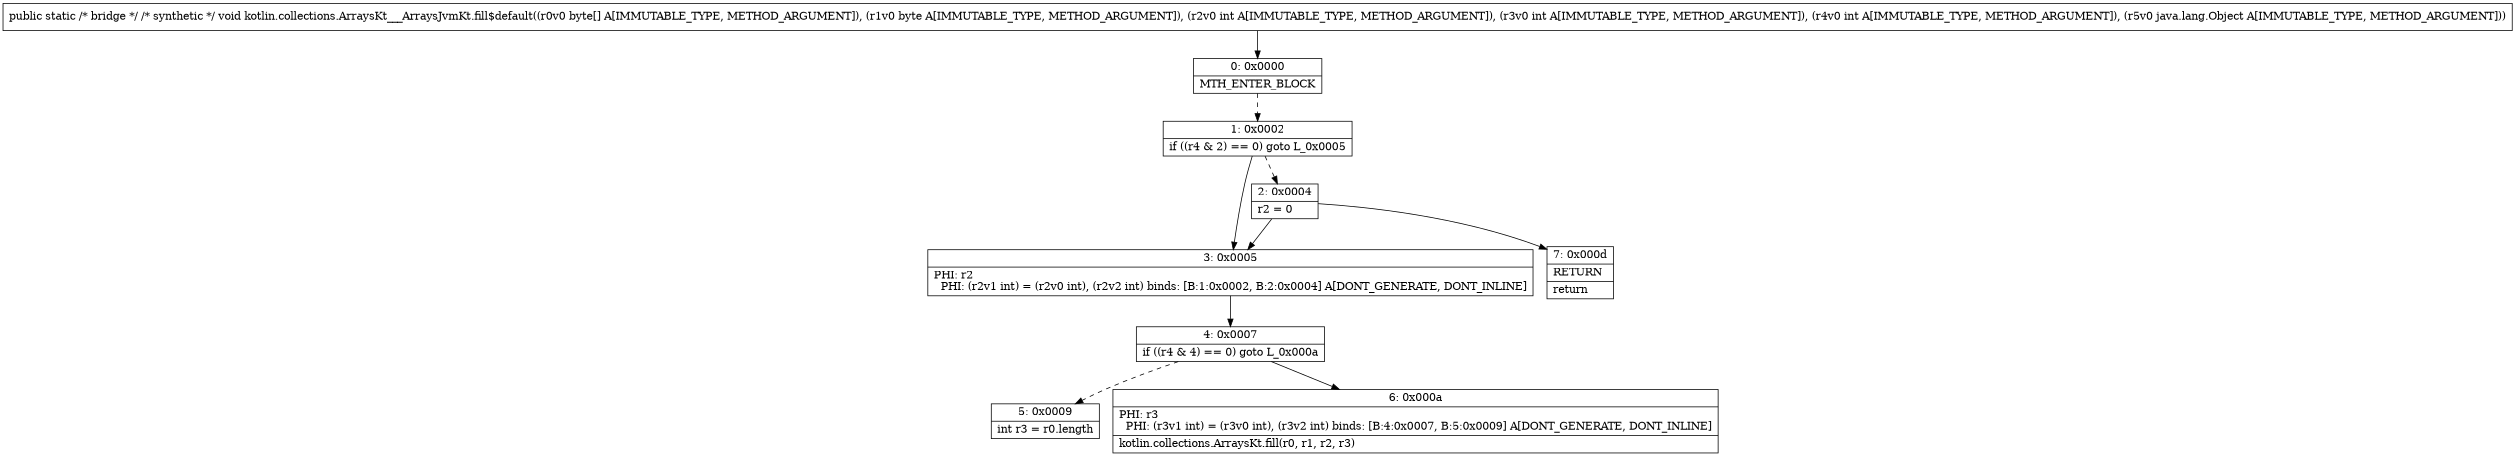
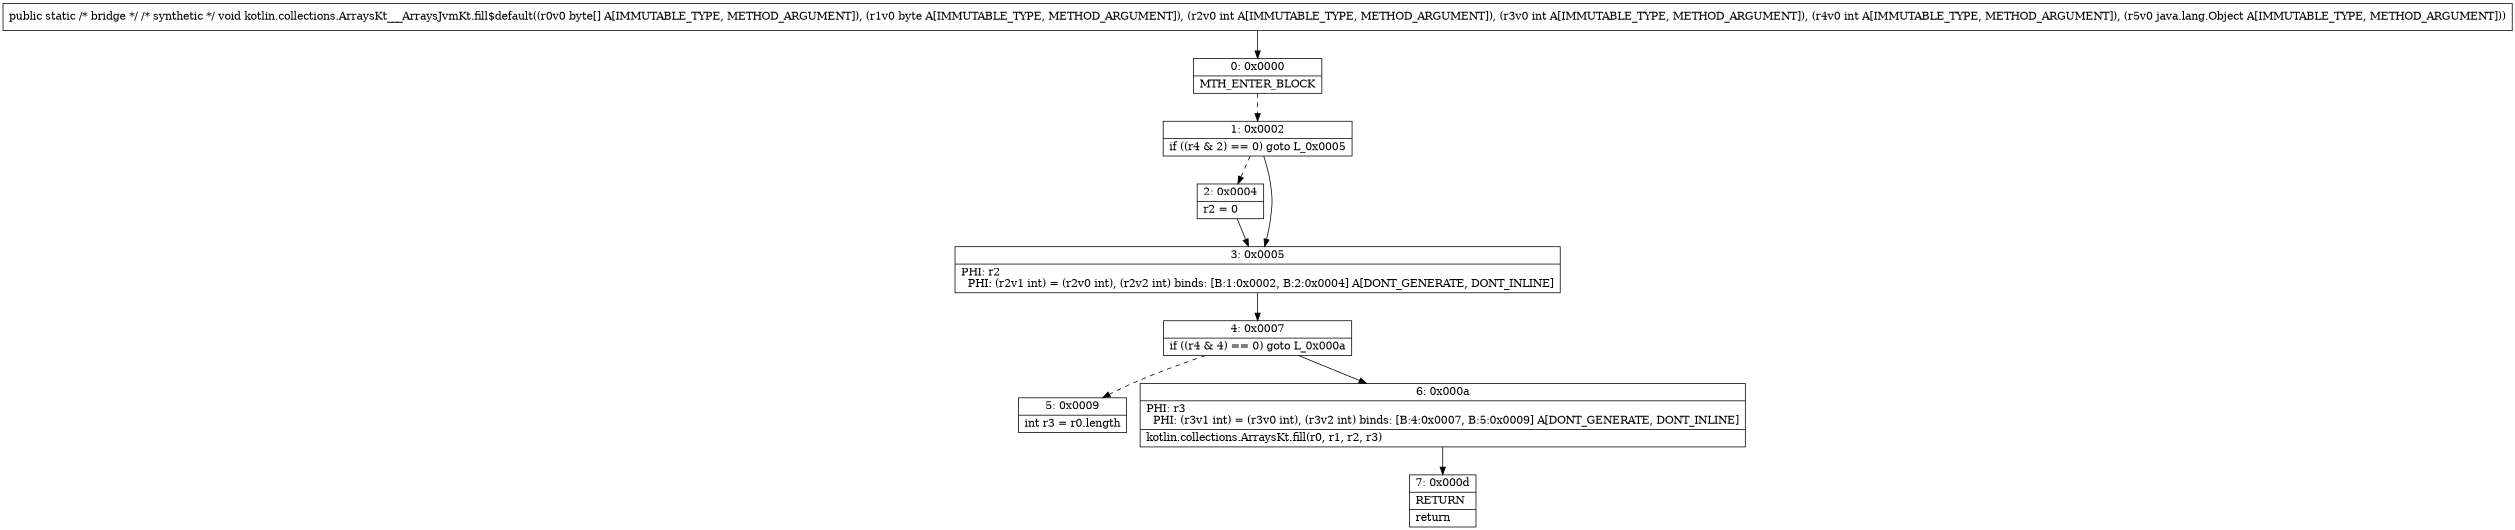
(1430, 217) -> (1443, 457)
